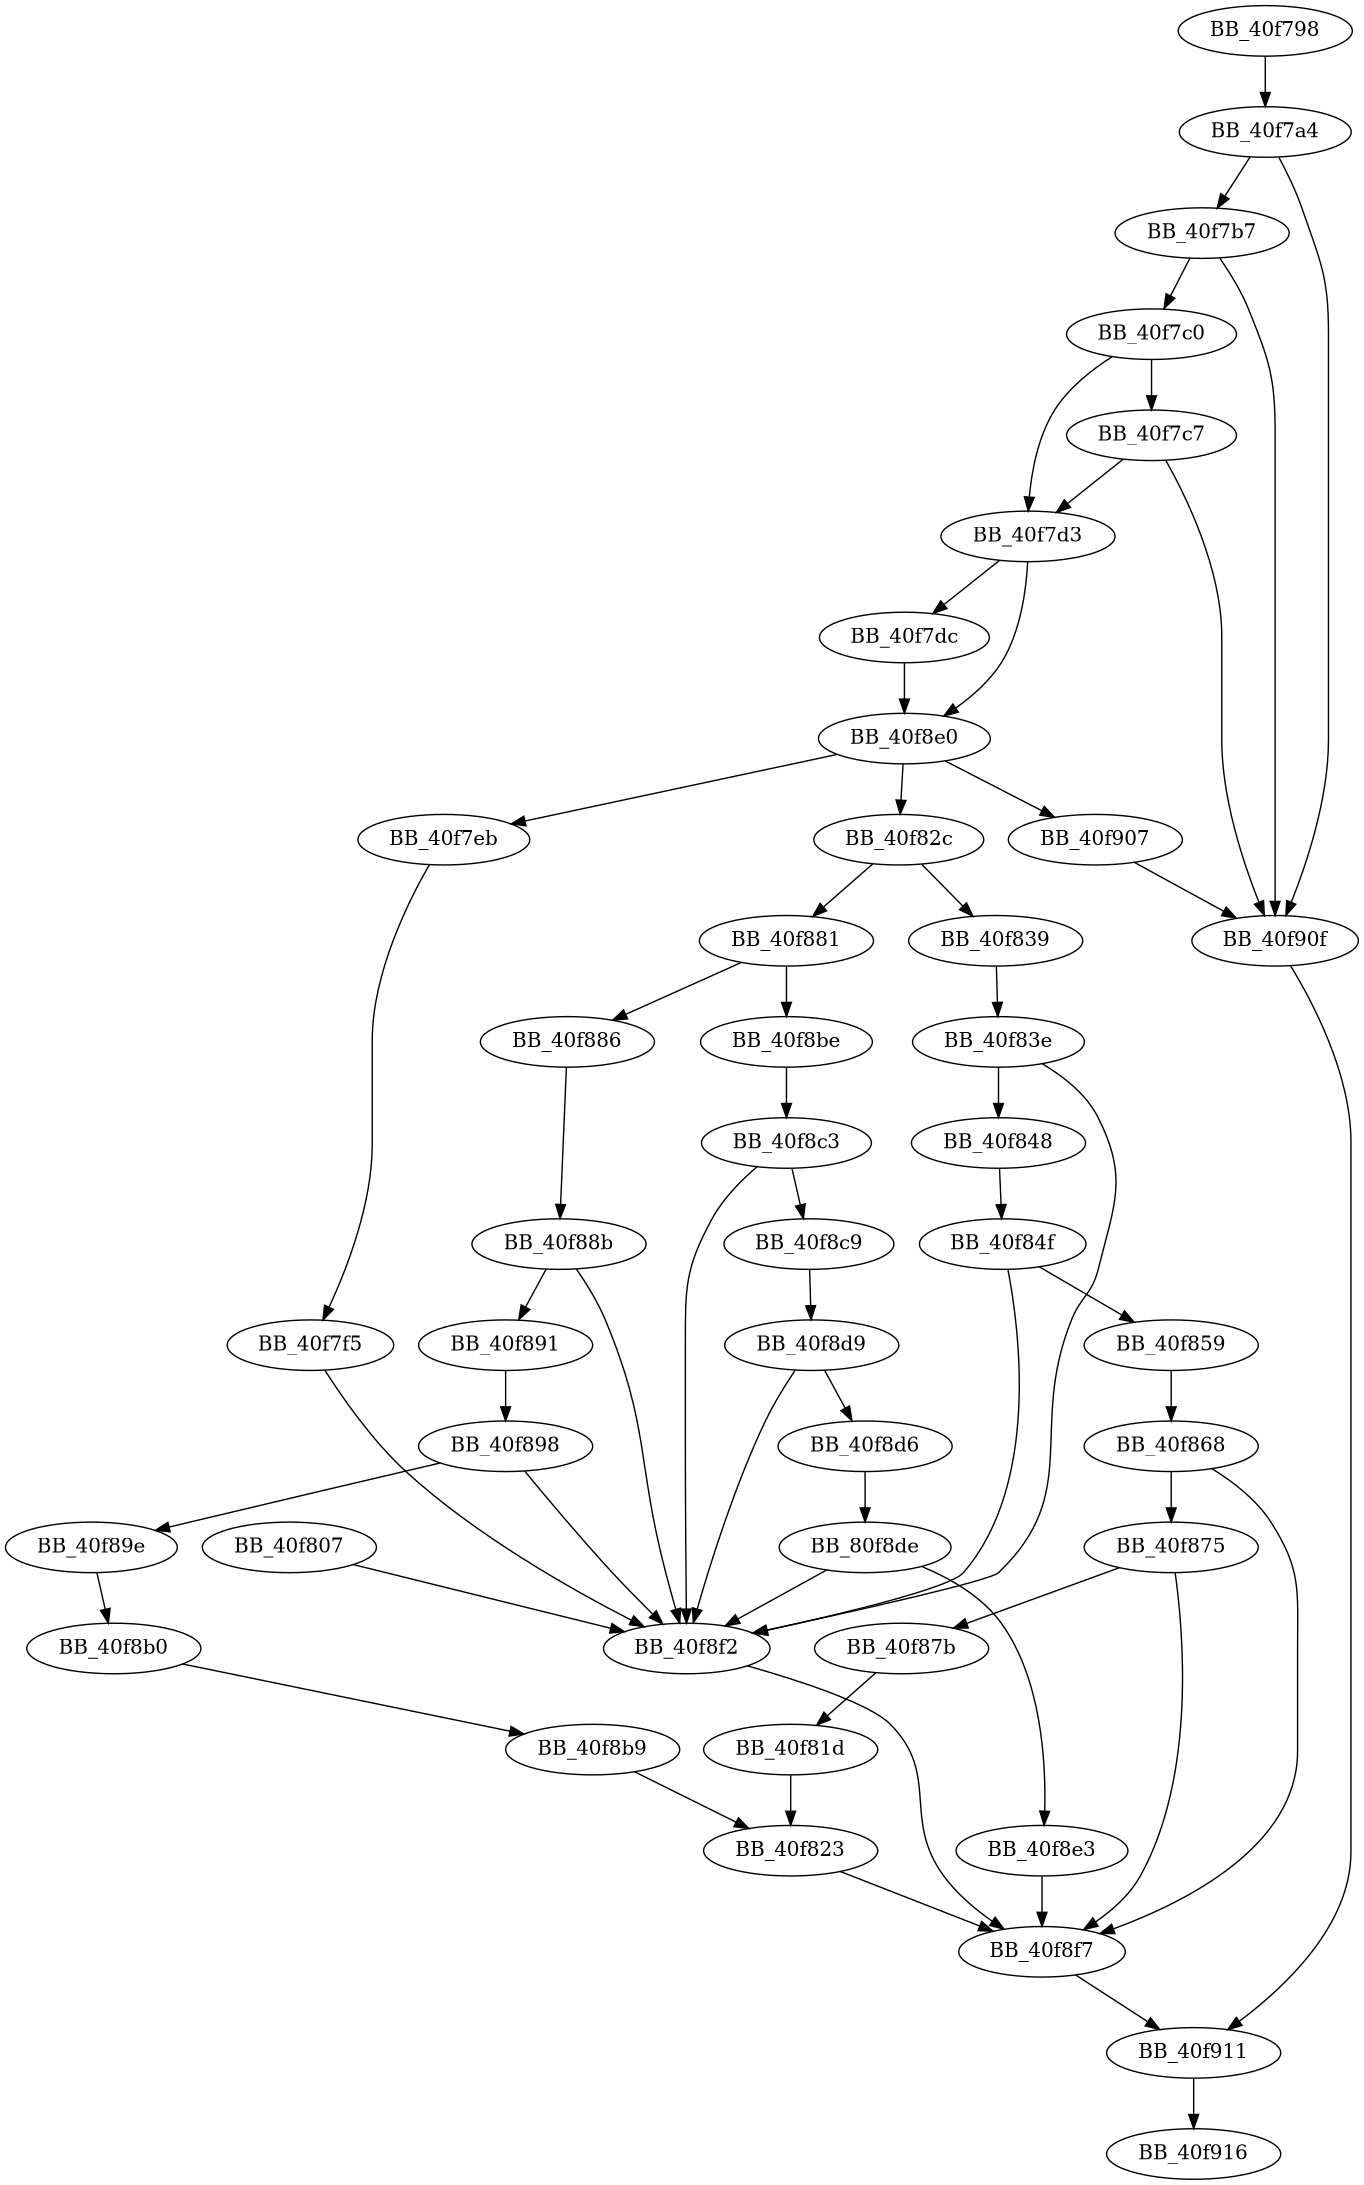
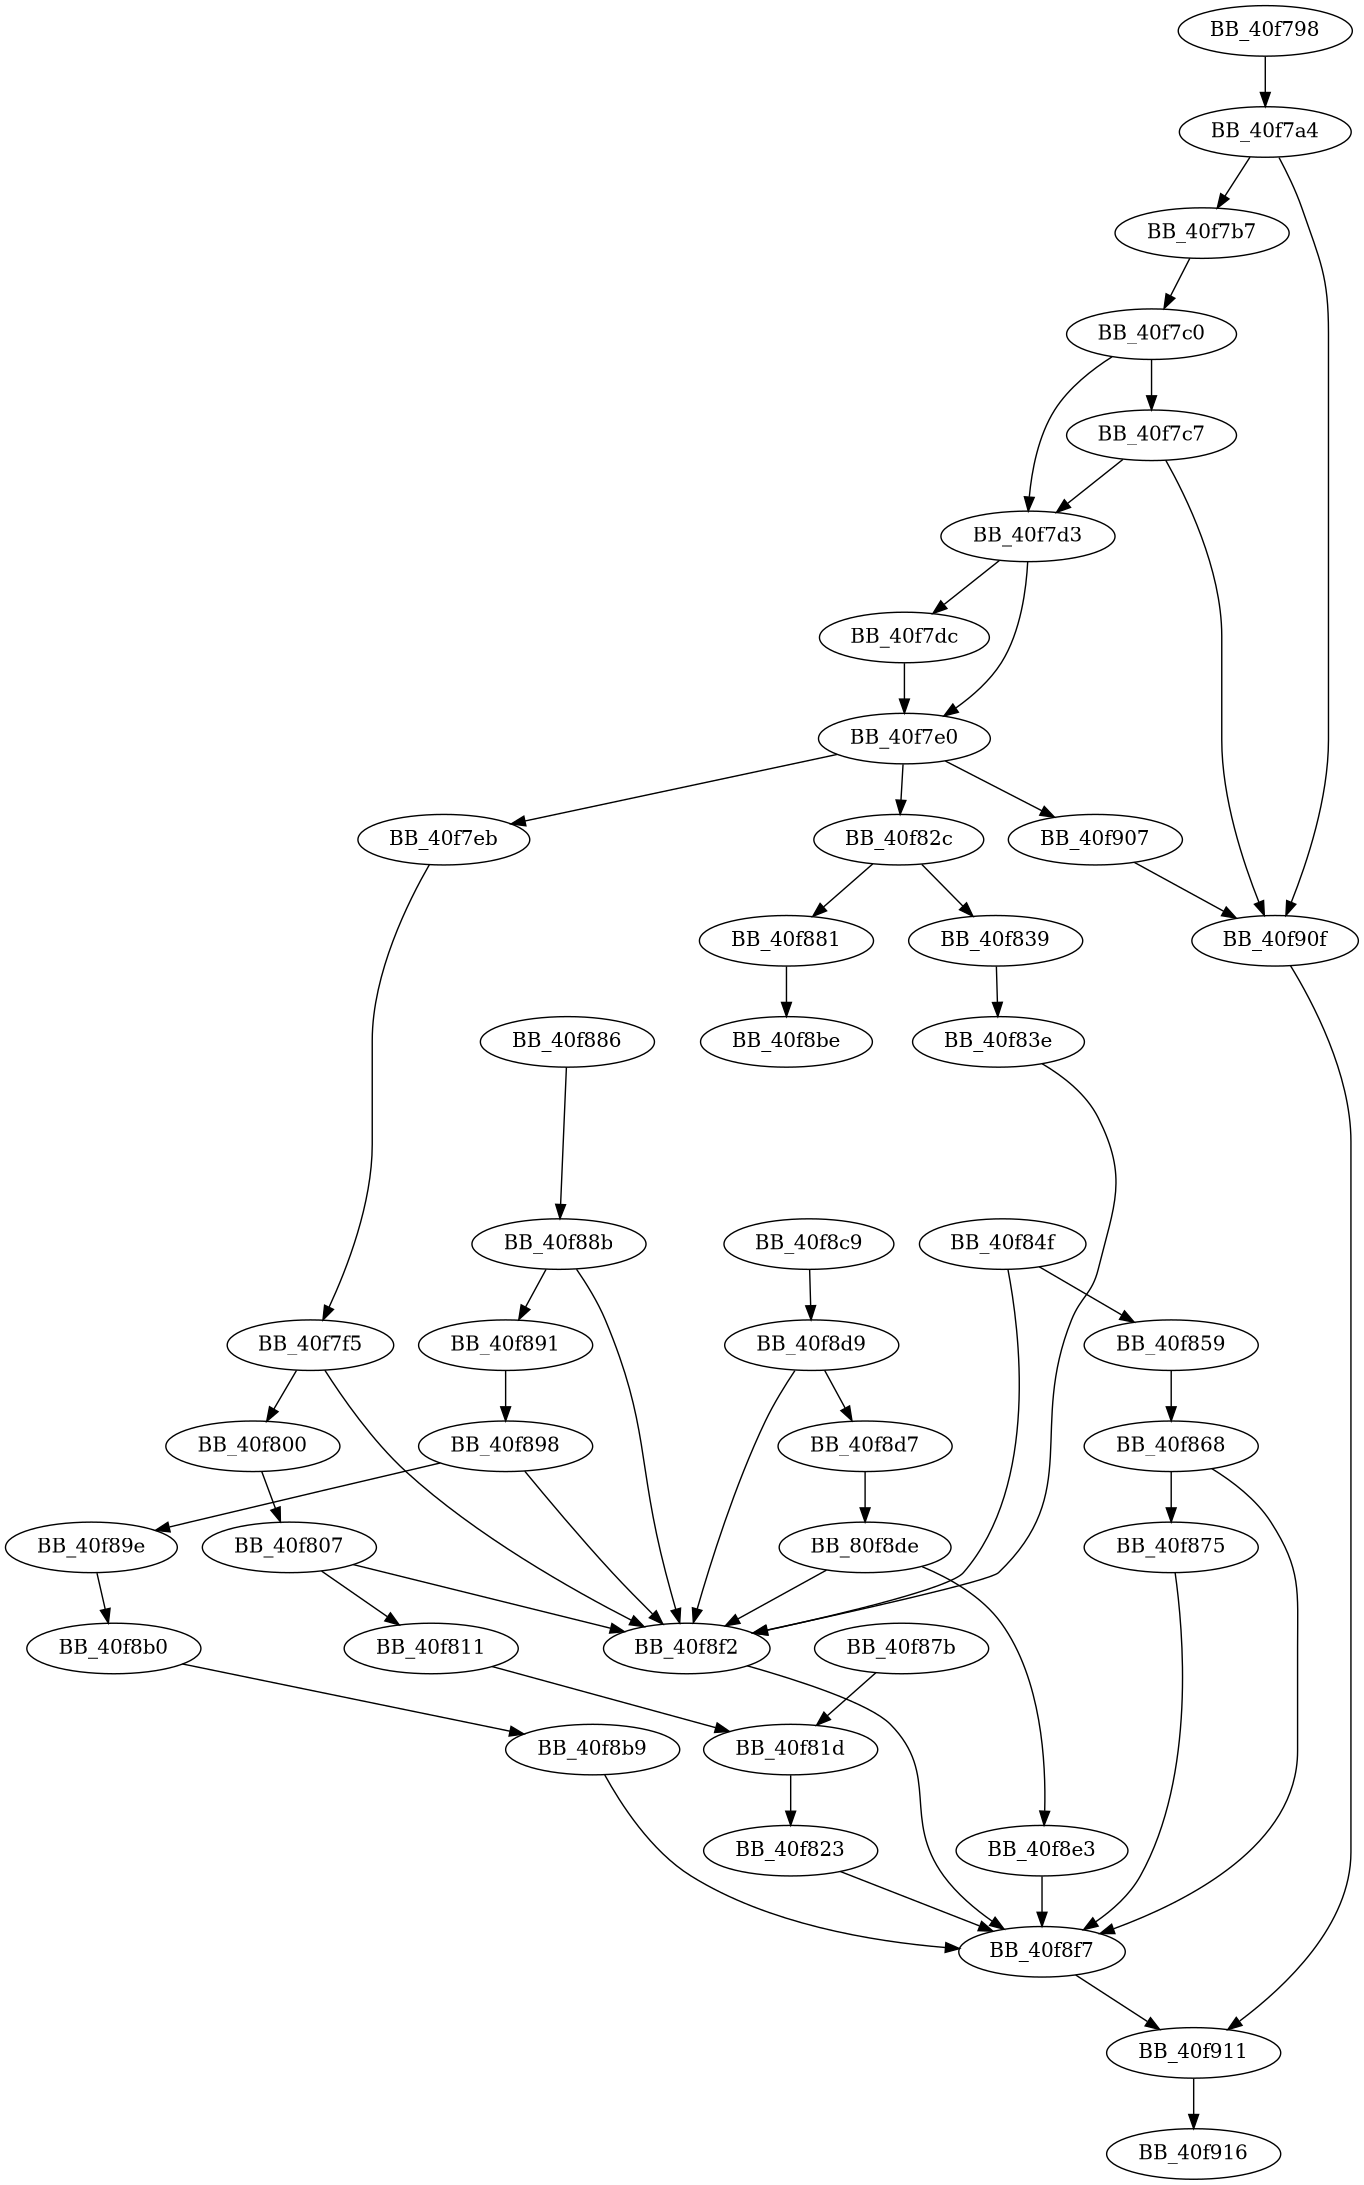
(1275, 574) -> none
(904, 739) -> (904, 739)
(683, 988) -> none
(786, 1143) -> none
(998, 1143) -> none
none -> (253, 1446)
(865, 1446) -> (865, 1446)
(1043, 1596) -> none
none -> (431, 1648)
(685, 1797) -> (750, 1905)
